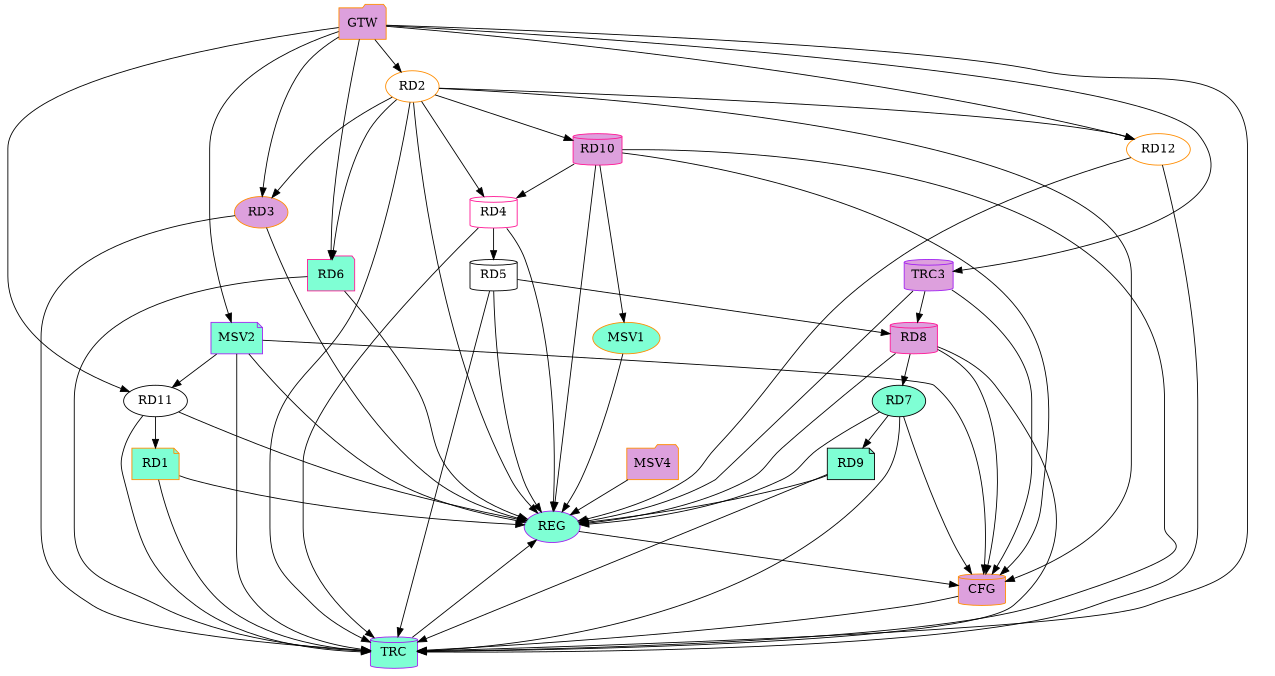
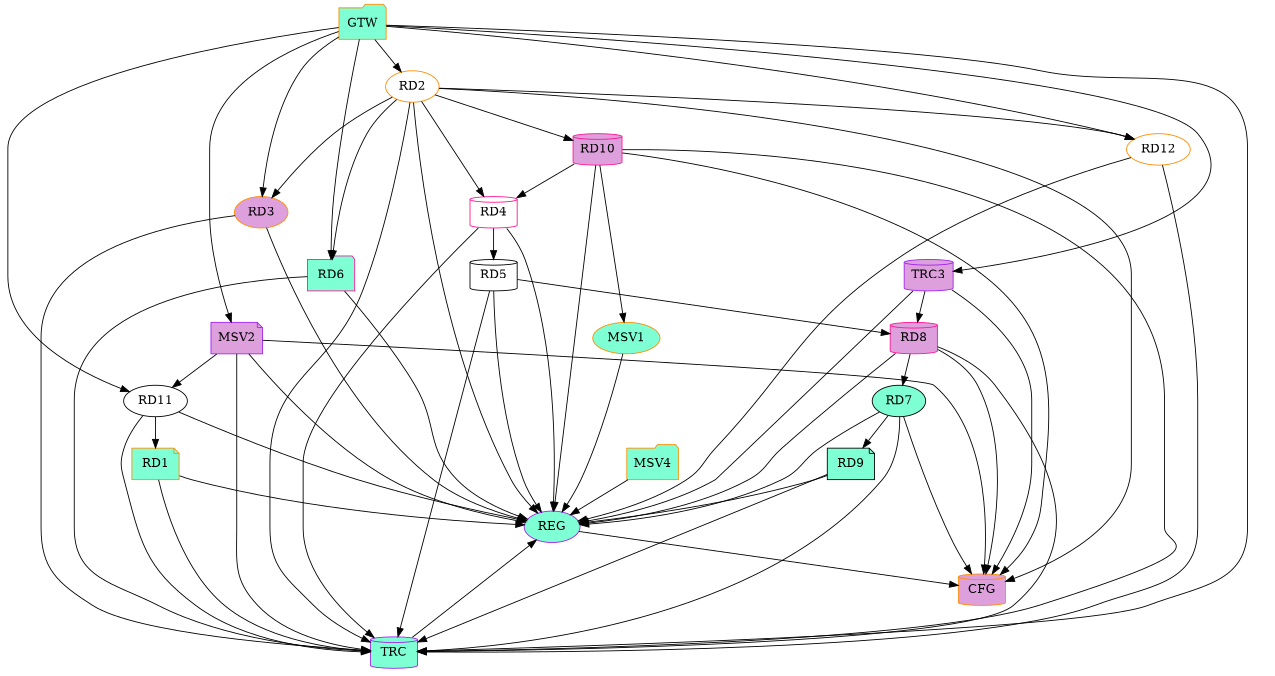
(363, 24) -> (363, 24)
(237, 338) -> (237, 338)
(653, 464) -> (653, 464)
(693, 631) -> none
